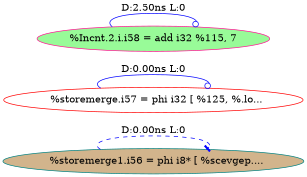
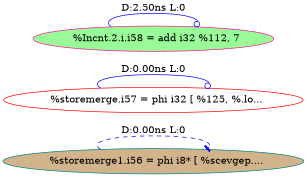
(153, 39) -> (153, 39)
